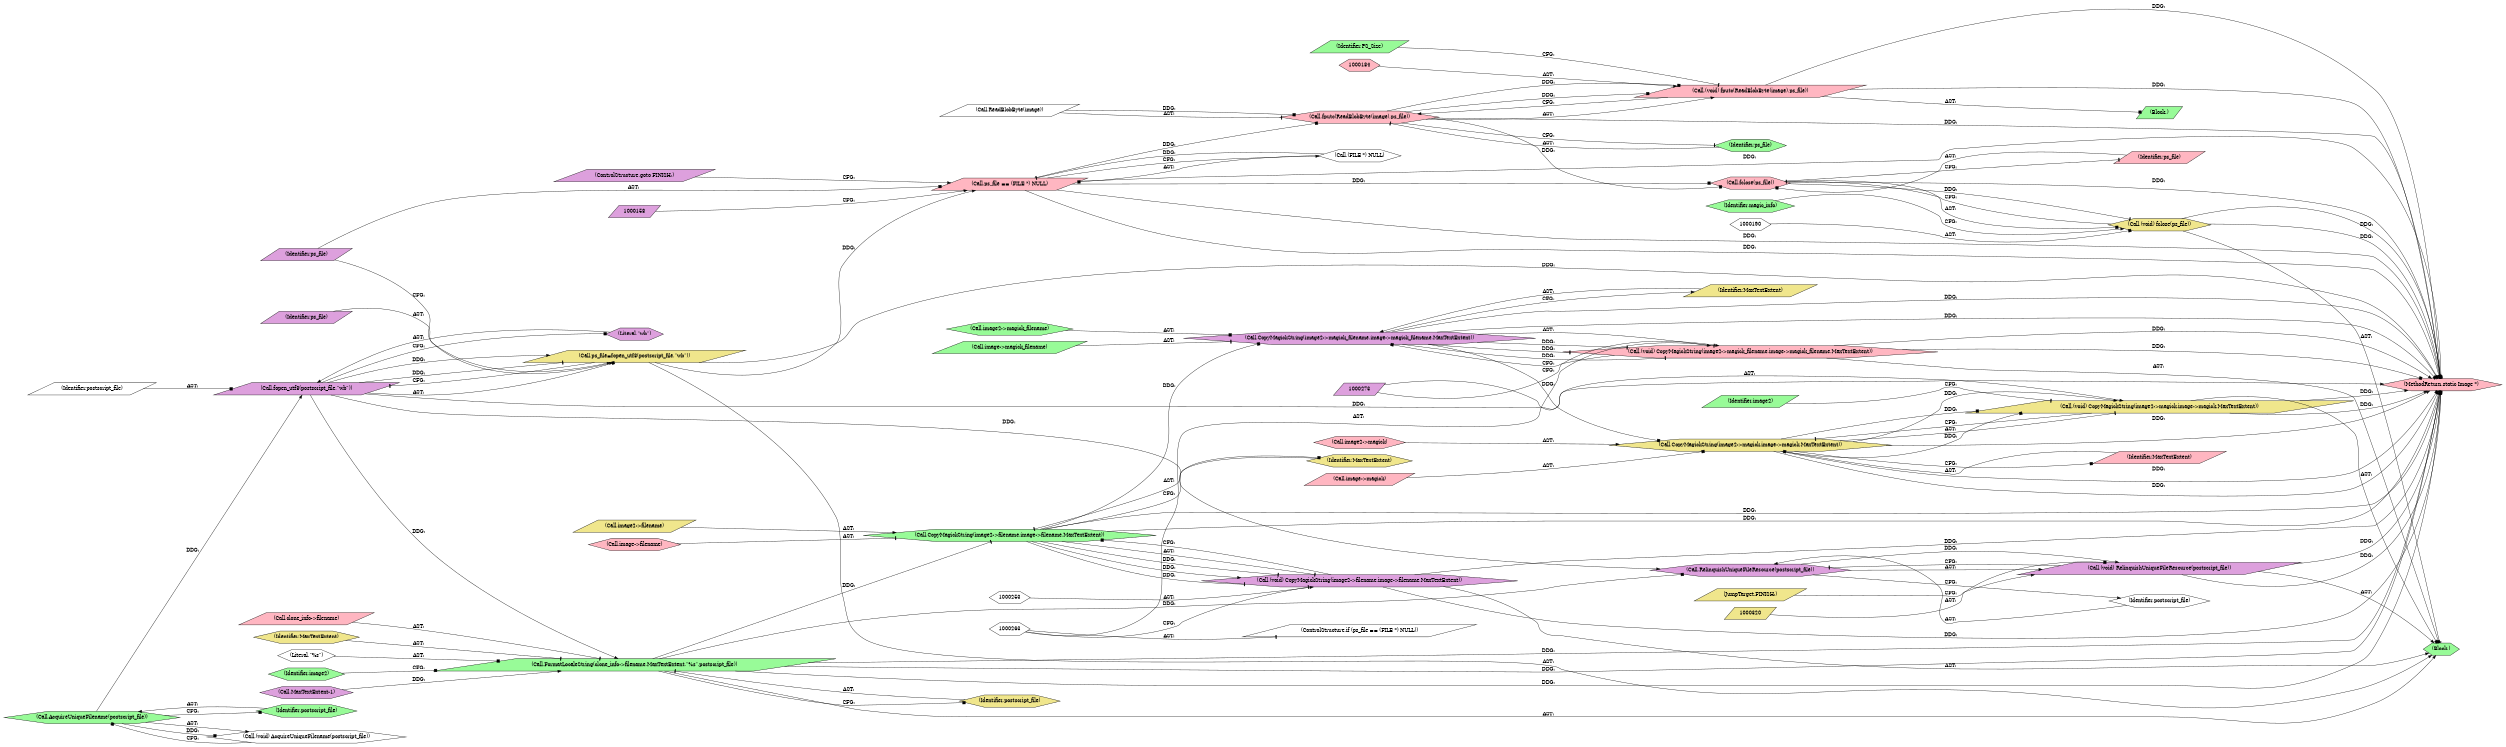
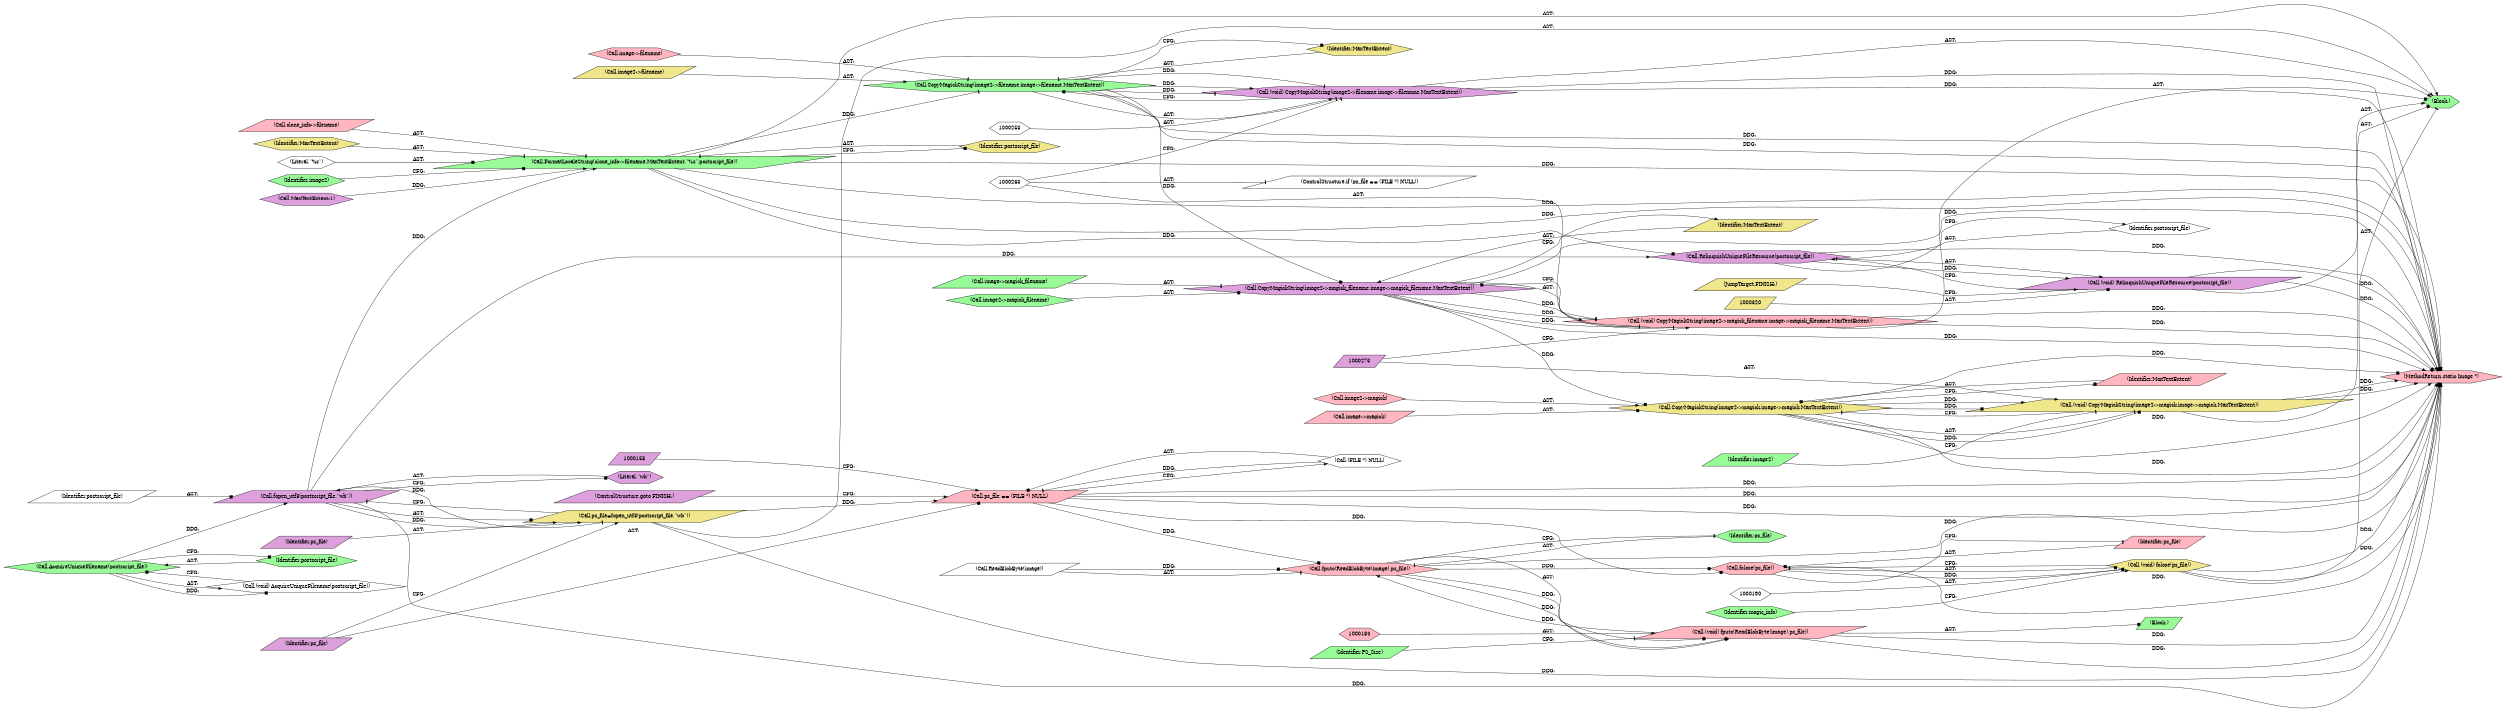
(1549, 103) -> (1549, 620)
none -> (2153, 253)
